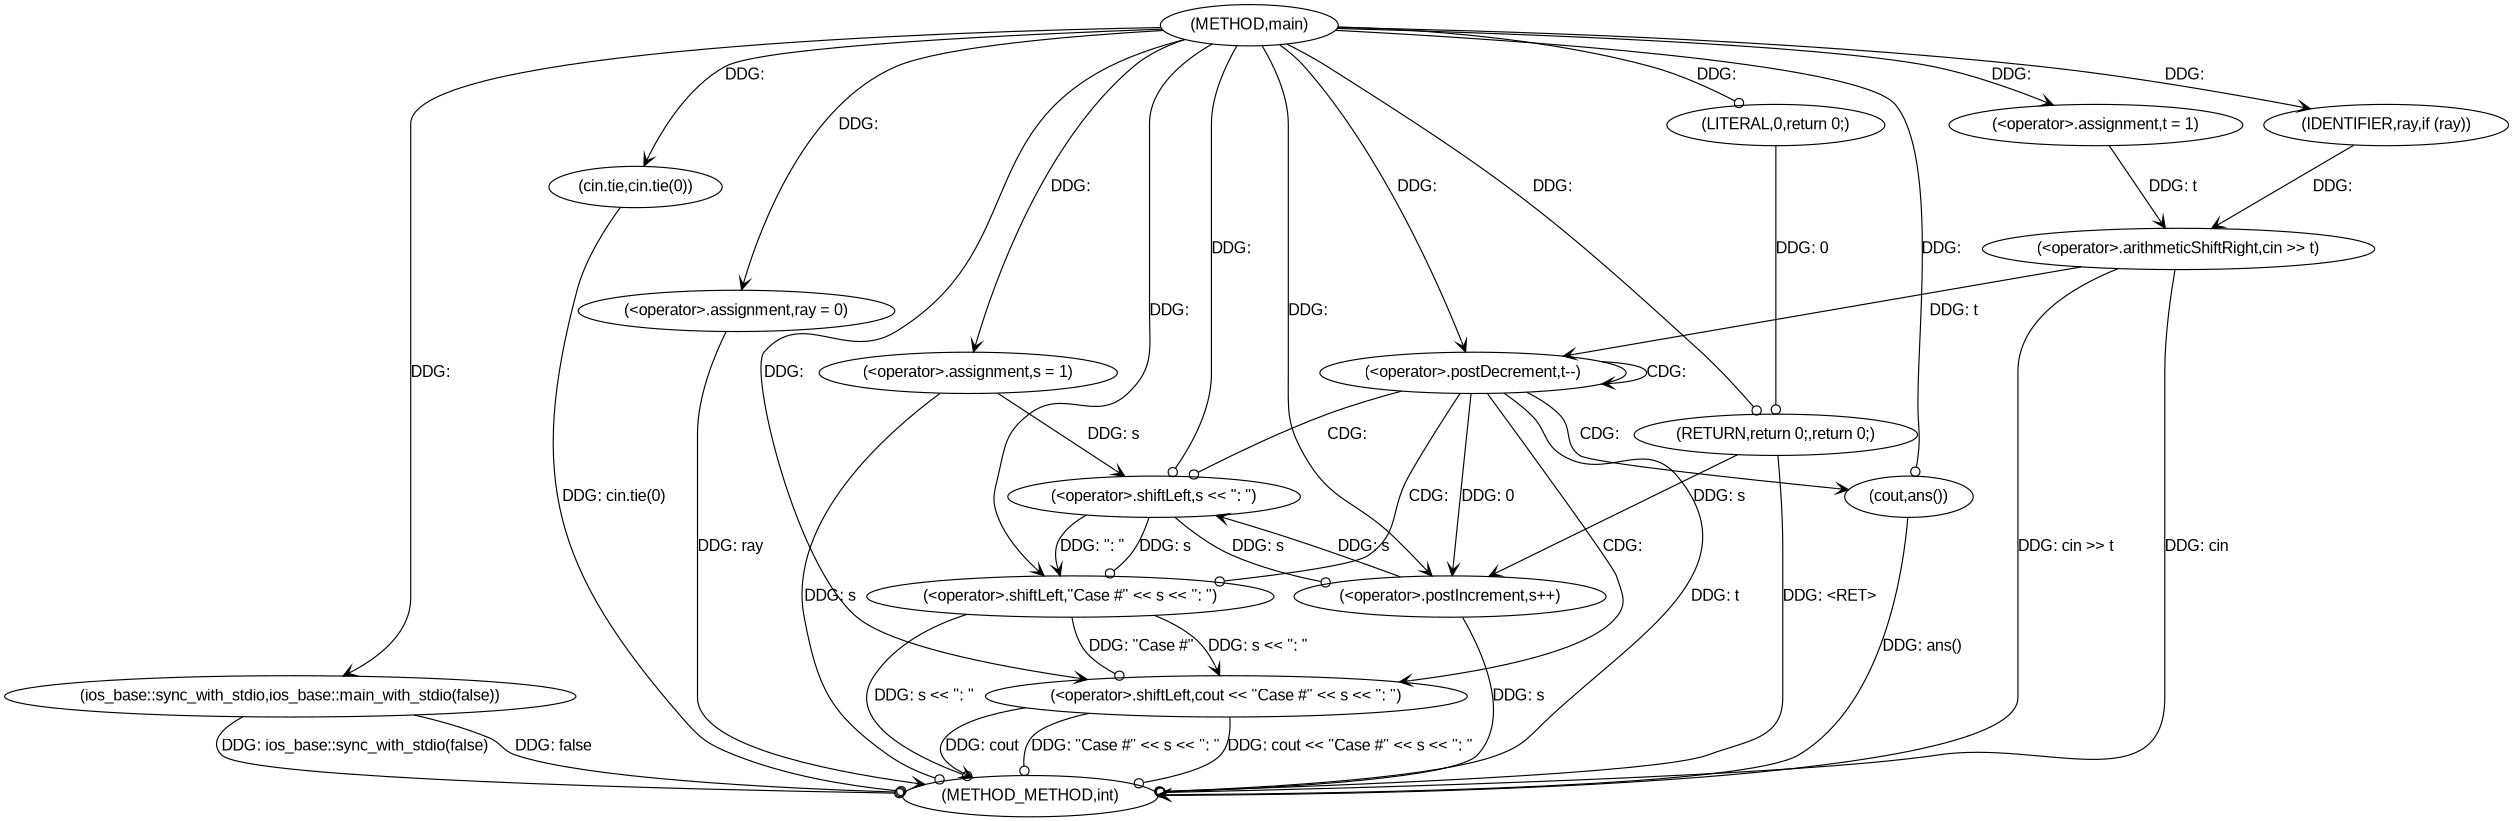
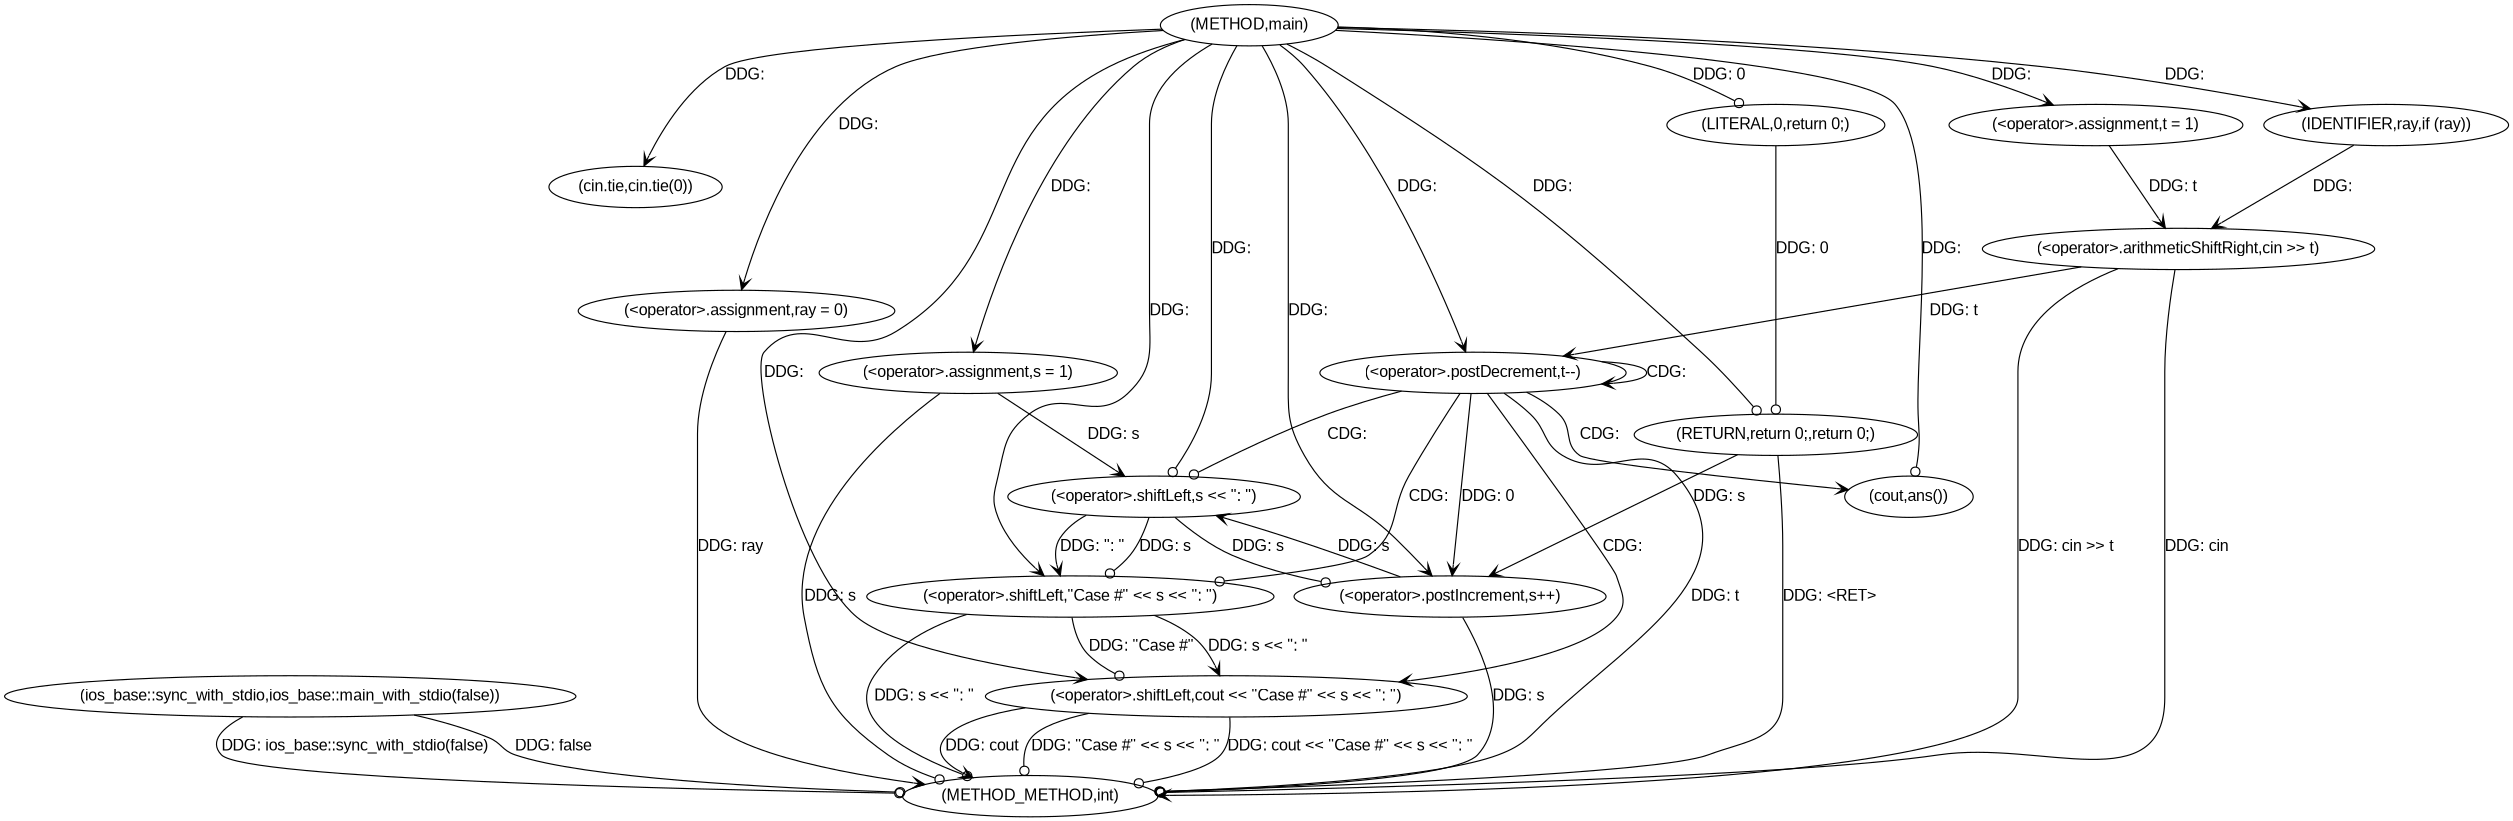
(1719, 75) -> (1719, 75)
(494, 79) -> none
(588, 584) -> none
(1777, 762) -> none
